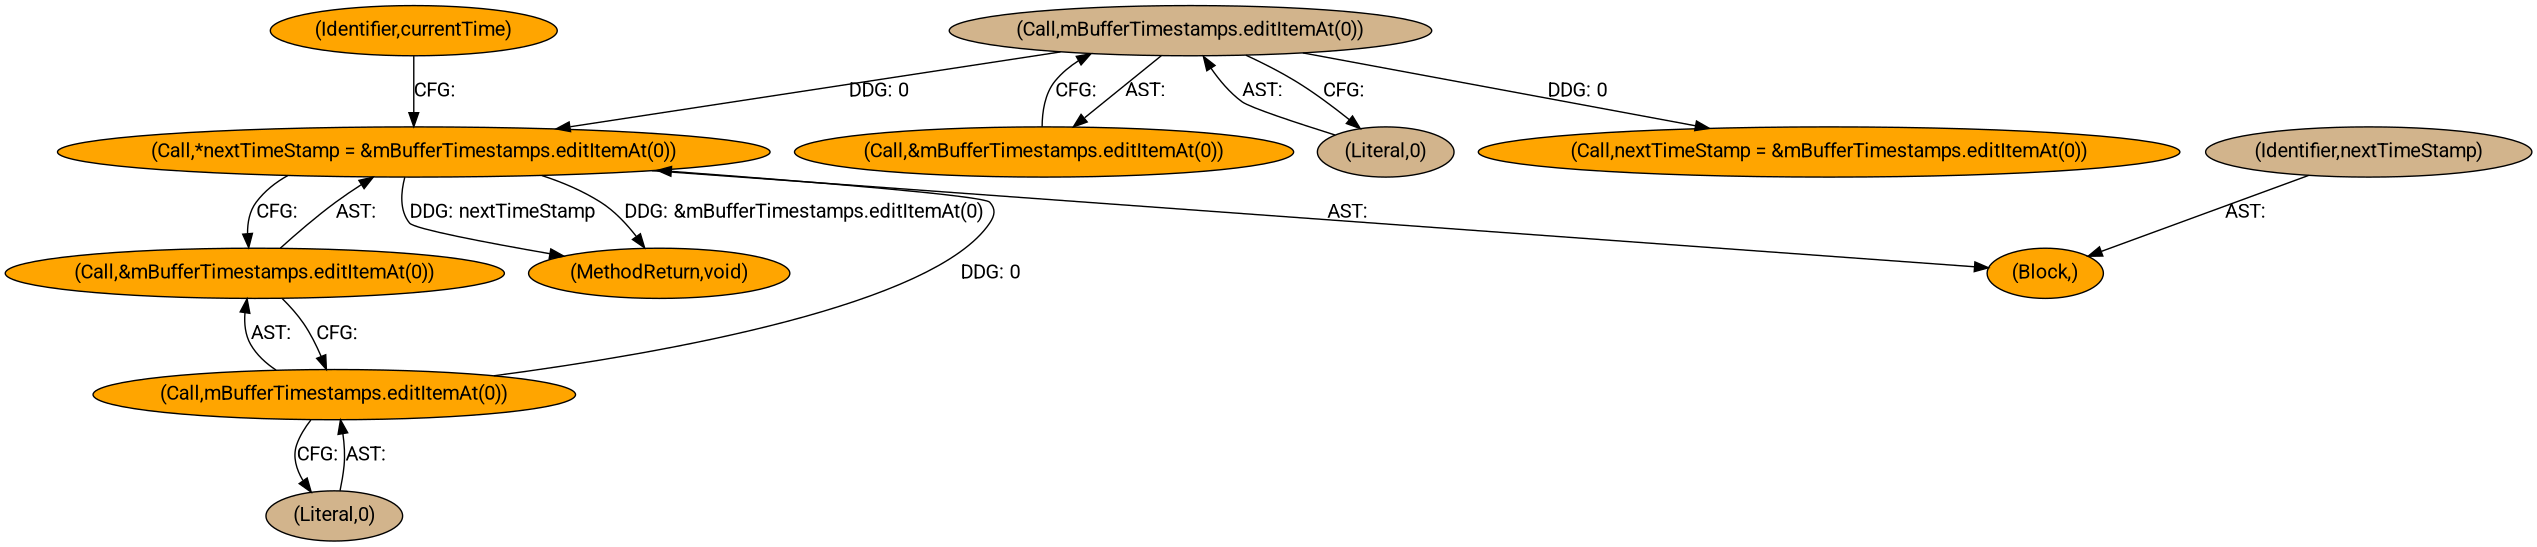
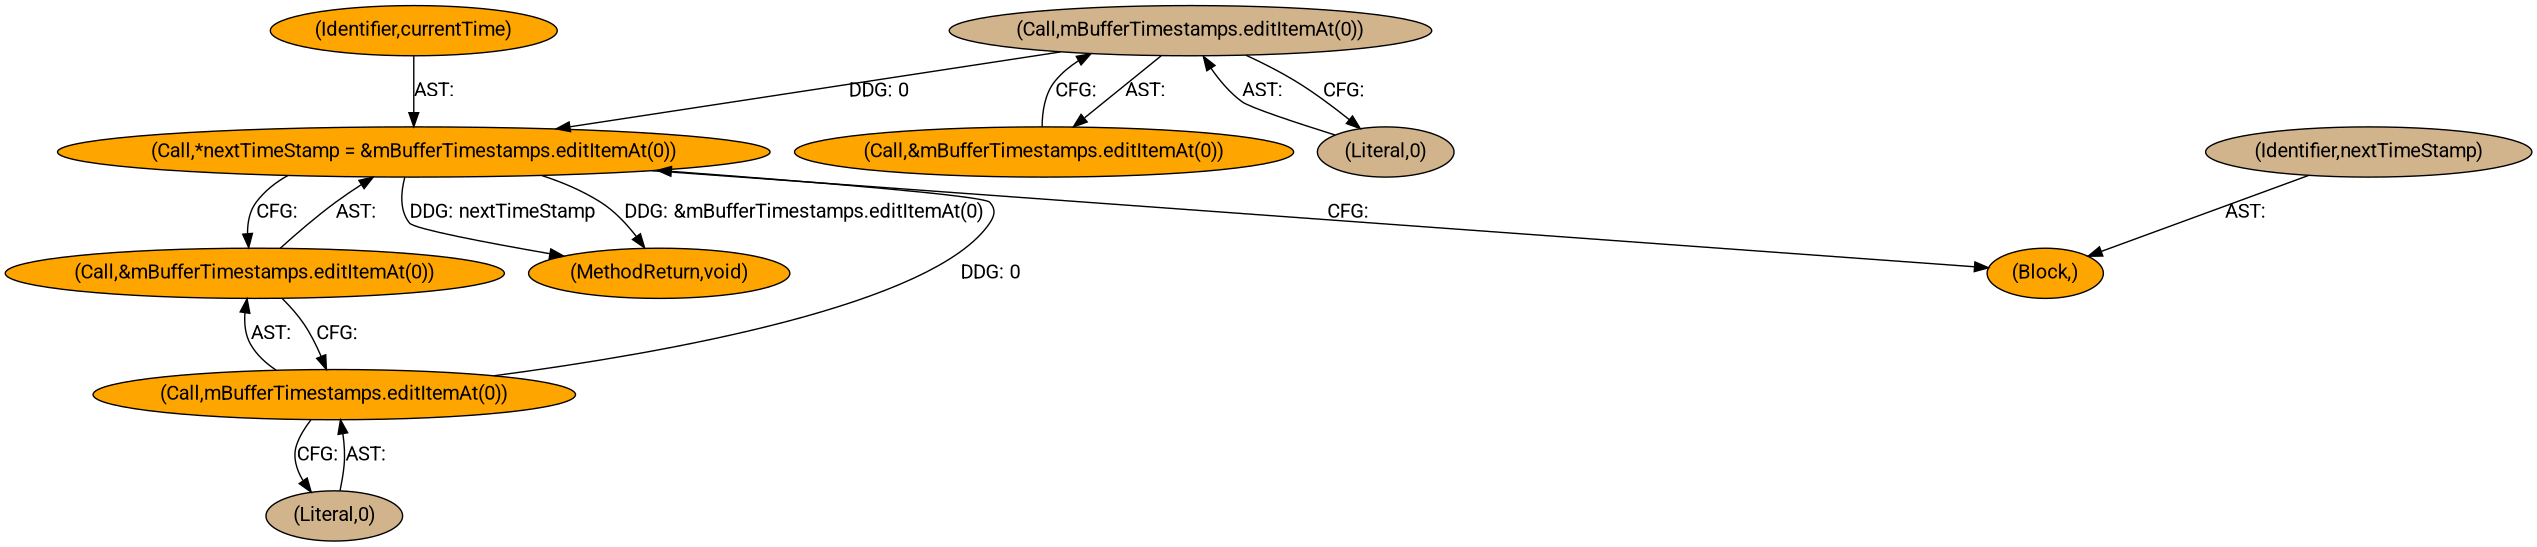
(437, 91) -> (437, 91)
(1829, 152) -> none
(1351, 213) -> (1351, 213)
